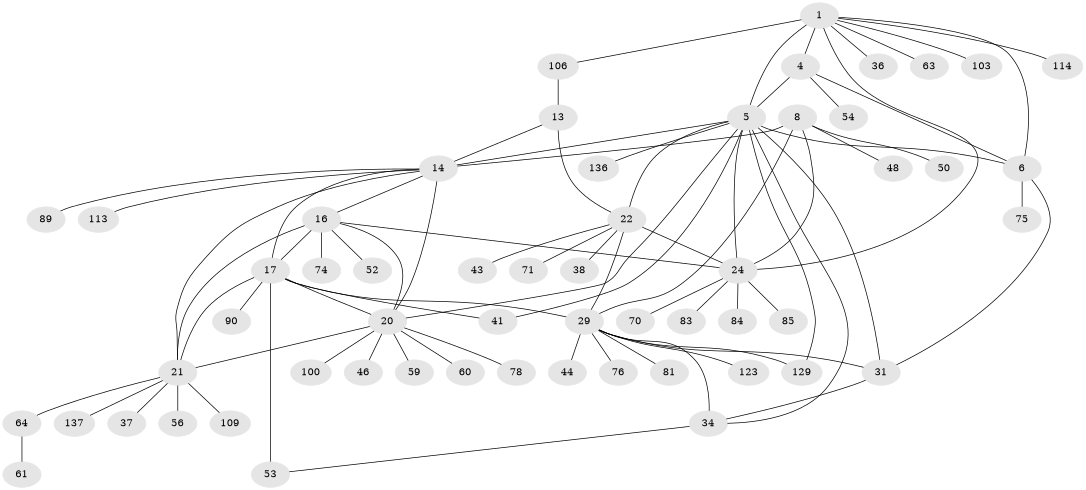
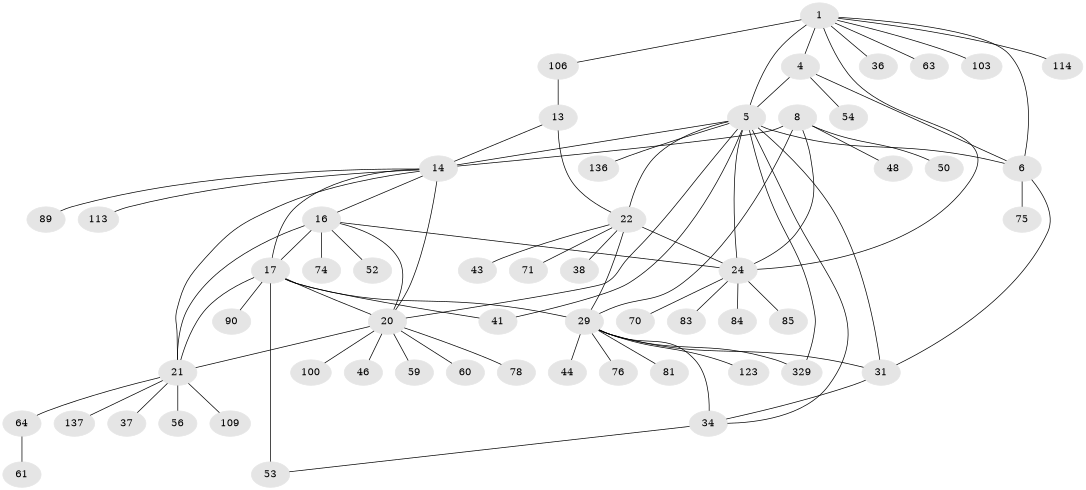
(802, 373) -> (802, 373)
